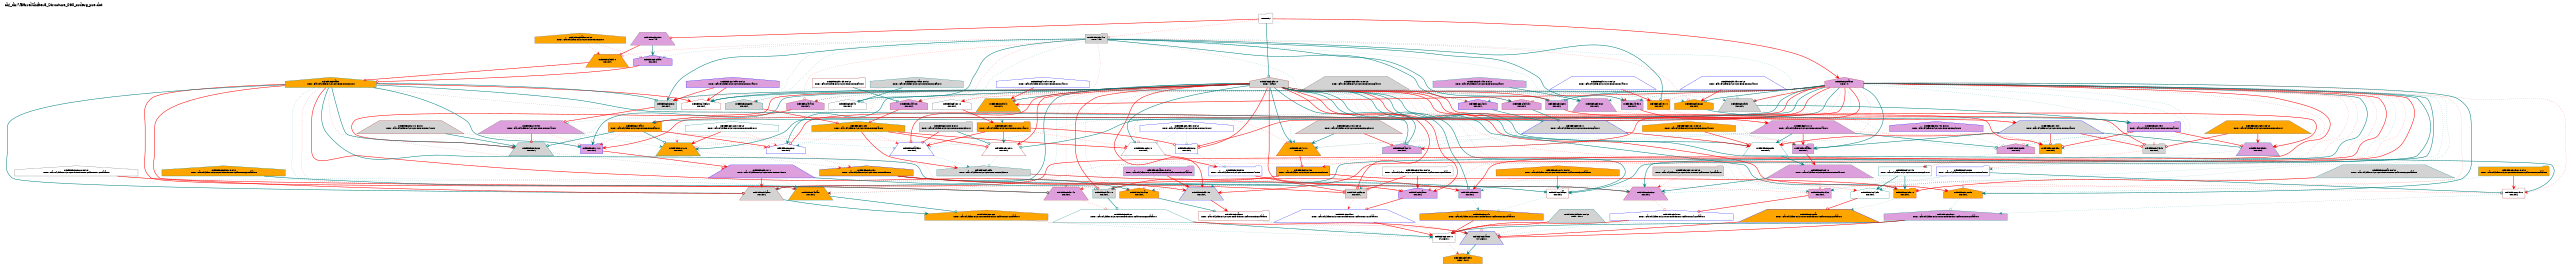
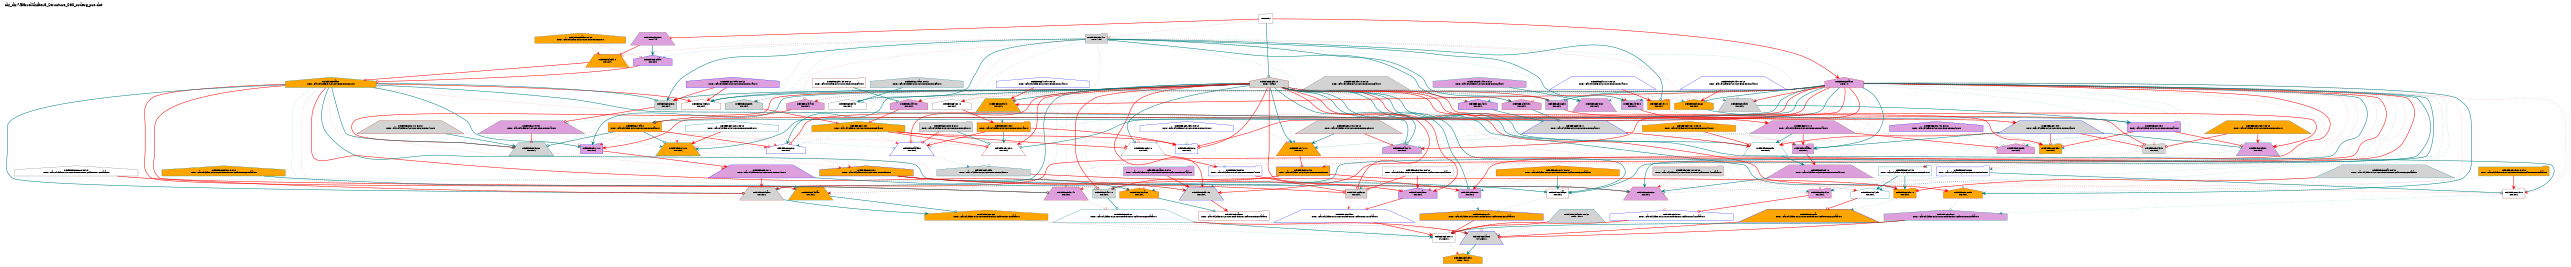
(1929, 141) -> (1929, 141)
(903, 160) -> (1035, 136)
